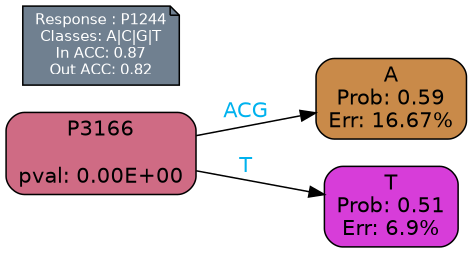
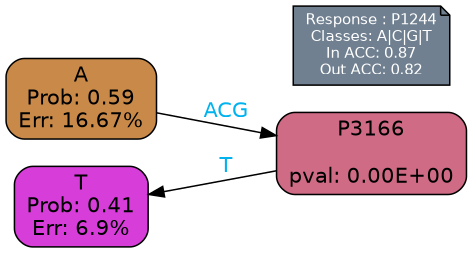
(248, 126) -> (209, 123)
(391, 207) -> (81, 207)
